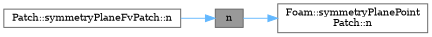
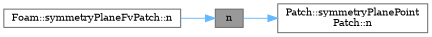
(92, 18) -> (92, 18)
(353, 18) -> (353, 18)
